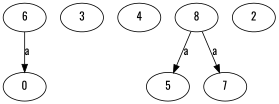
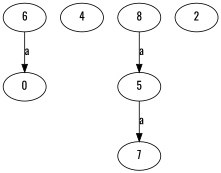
(82, 18) -> none
(209, 49) -> (139, 117)
